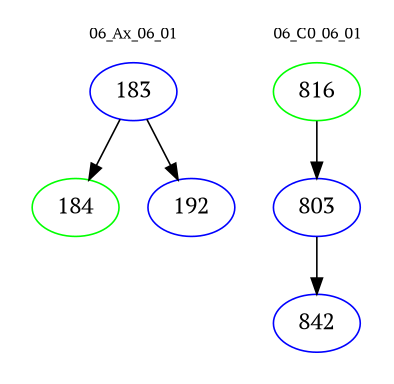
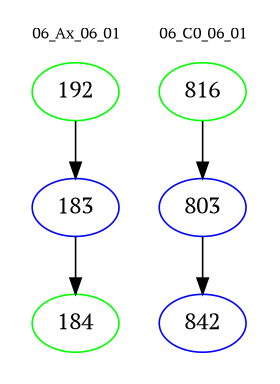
(159, 142) -> (76, 142)
(191, 207) -> (76, 92)
